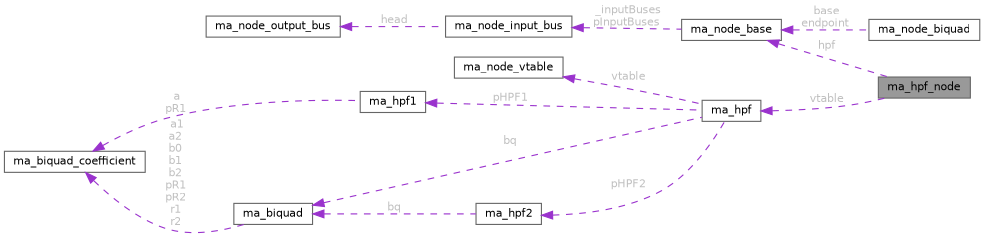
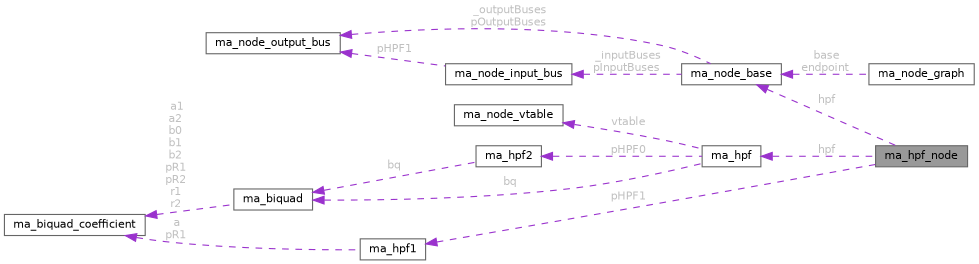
(393, 21) -> (393, 49)
none -> (533, 30)
(924, 30) -> (922, 74)
(825, 99) -> (825, 150)
(570, 107) -> (656, 204)
(627, 185) -> (627, 150)
